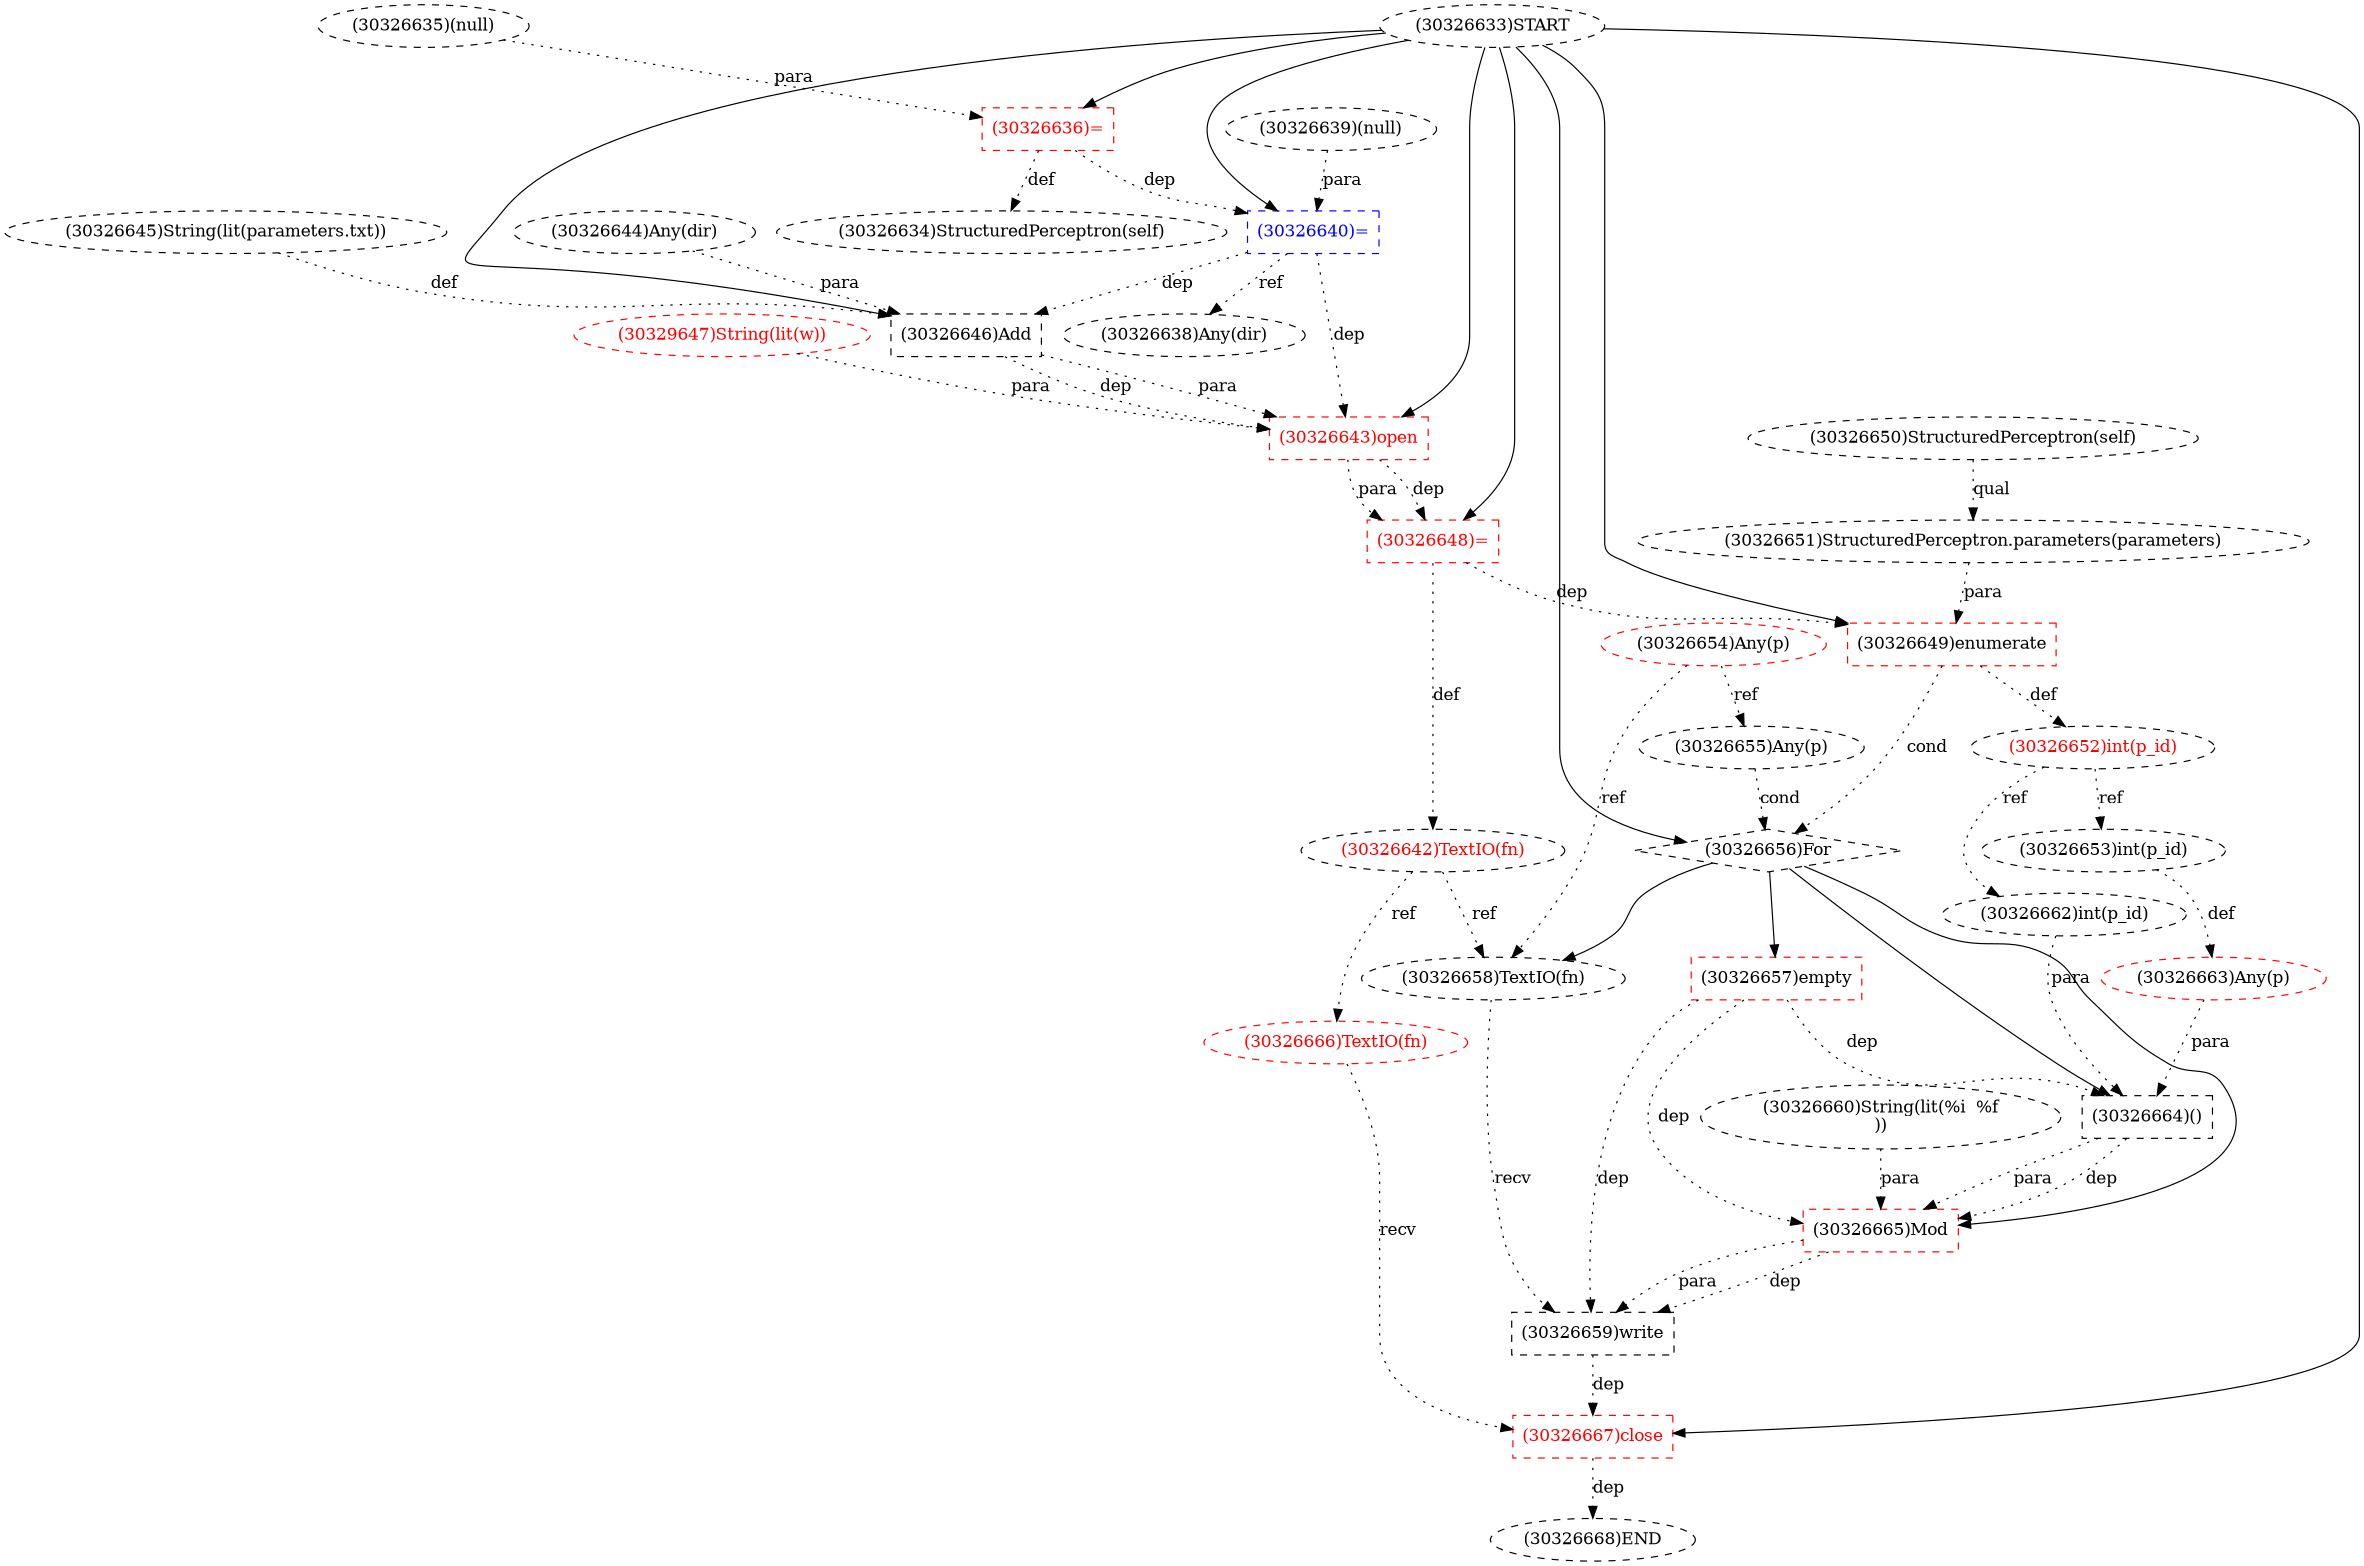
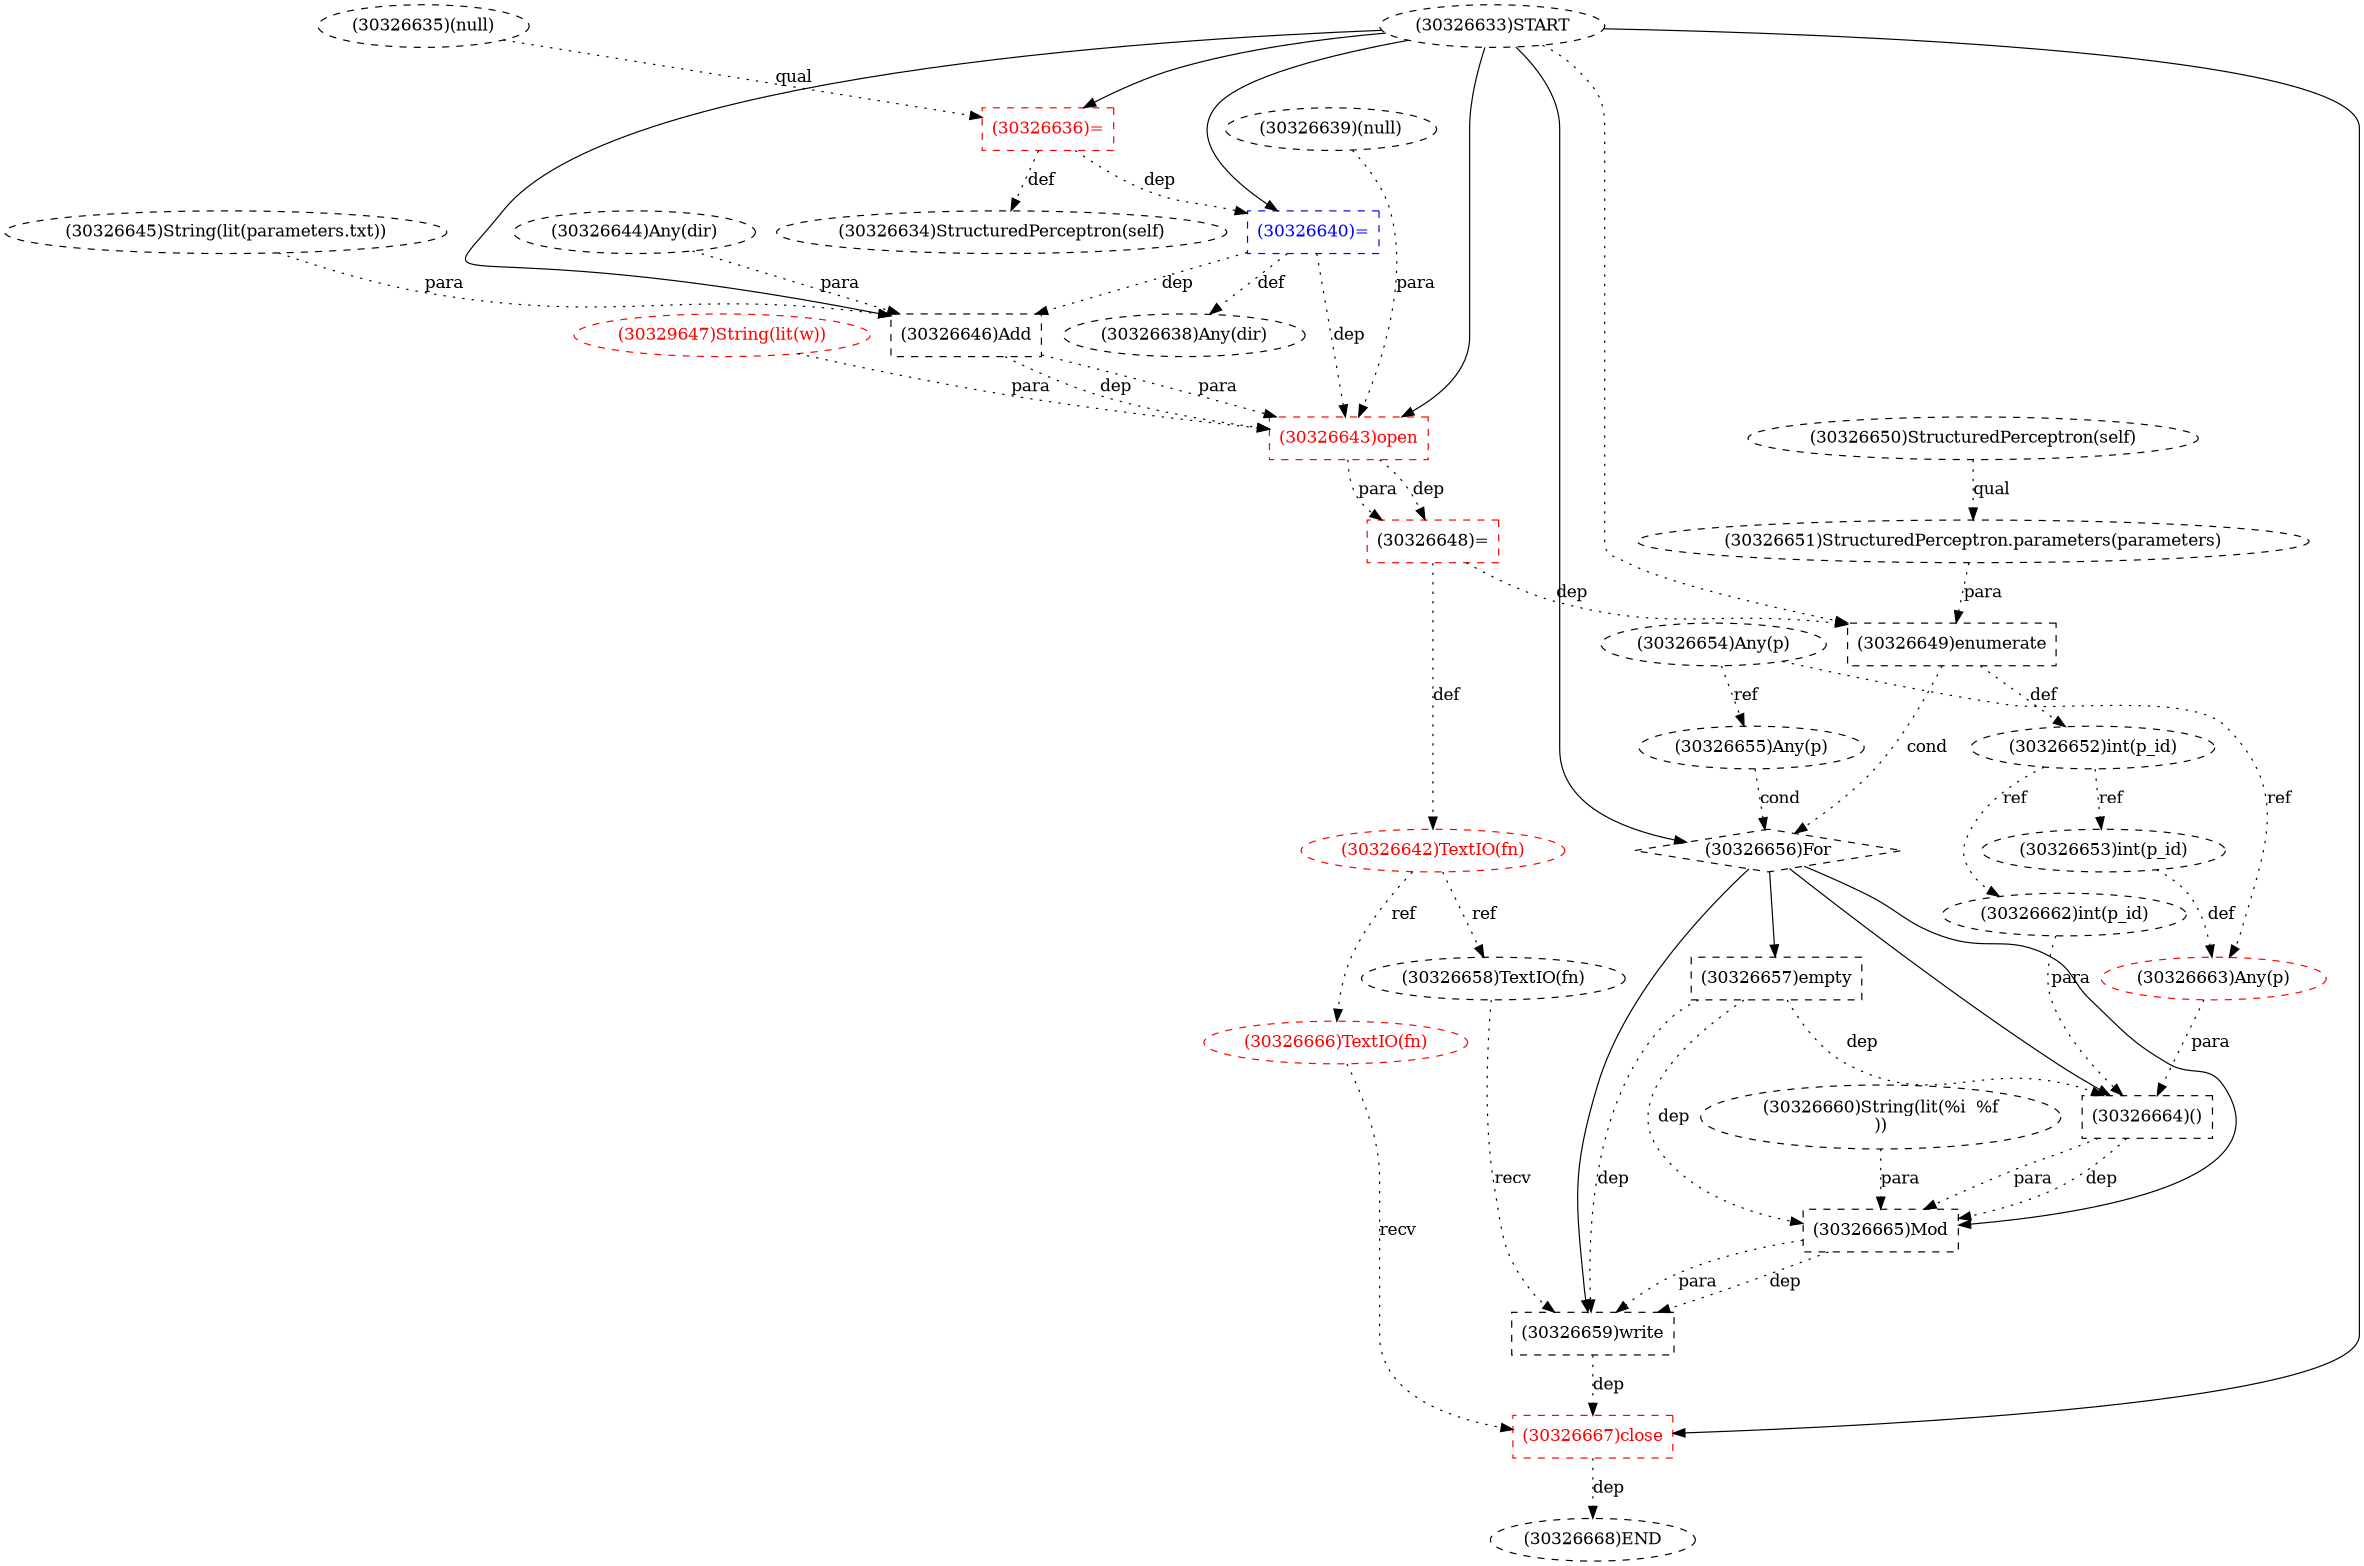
(794, 78) -> (794, 78)
(1323, 175) -> (1396, 274)
(444, 284) -> (444, 284)
(1271, 284) -> (1271, 284)
(1515, 286) -> none
(1605, 405) -> (1605, 405)
(1433, 541) -> (1433, 541)
(1714, 644) -> (1714, 644)
(1952, 644) -> (1952, 644)
(2093, 748) -> (2093, 748)
(1599, 803) -> (2122, 705)
(1433, 851) -> (1433, 851)
(1637, 901) -> (1606, 1062)
(1776, 979) -> (1776, 979)
(1881, 1231) -> (1881, 1231)
